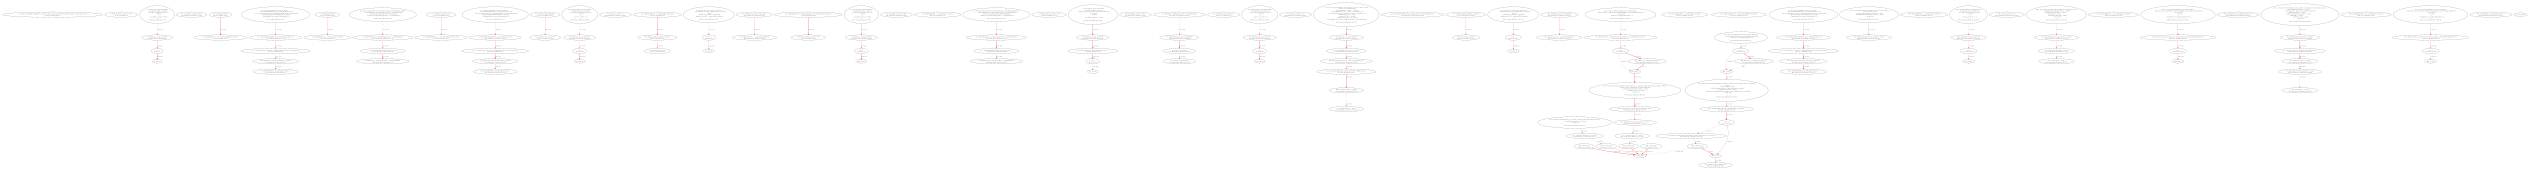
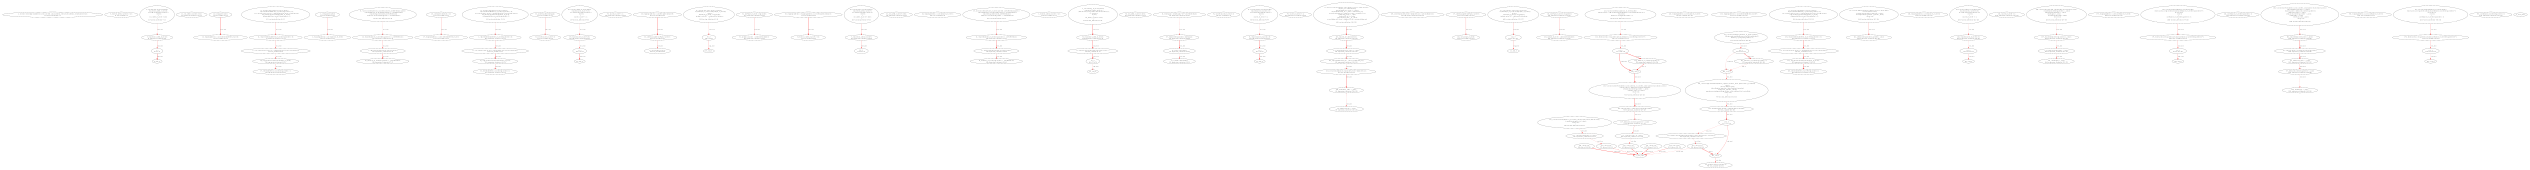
(861, 61) -> none
(1621, 64) -> (1621, 64)
none -> (1675, 146)
